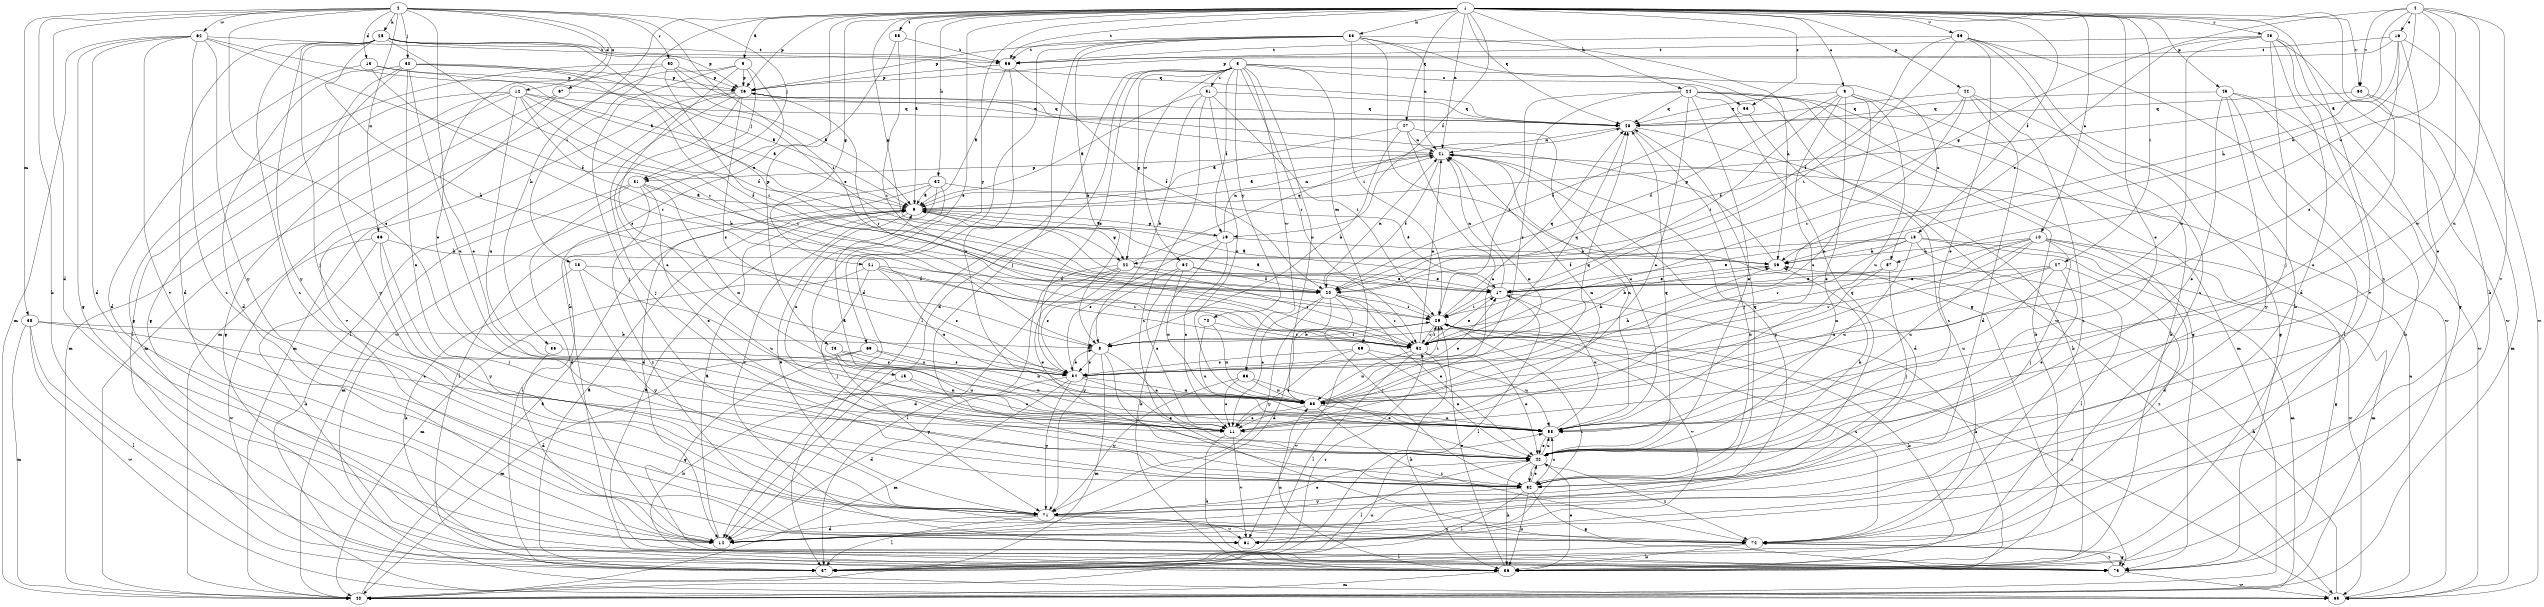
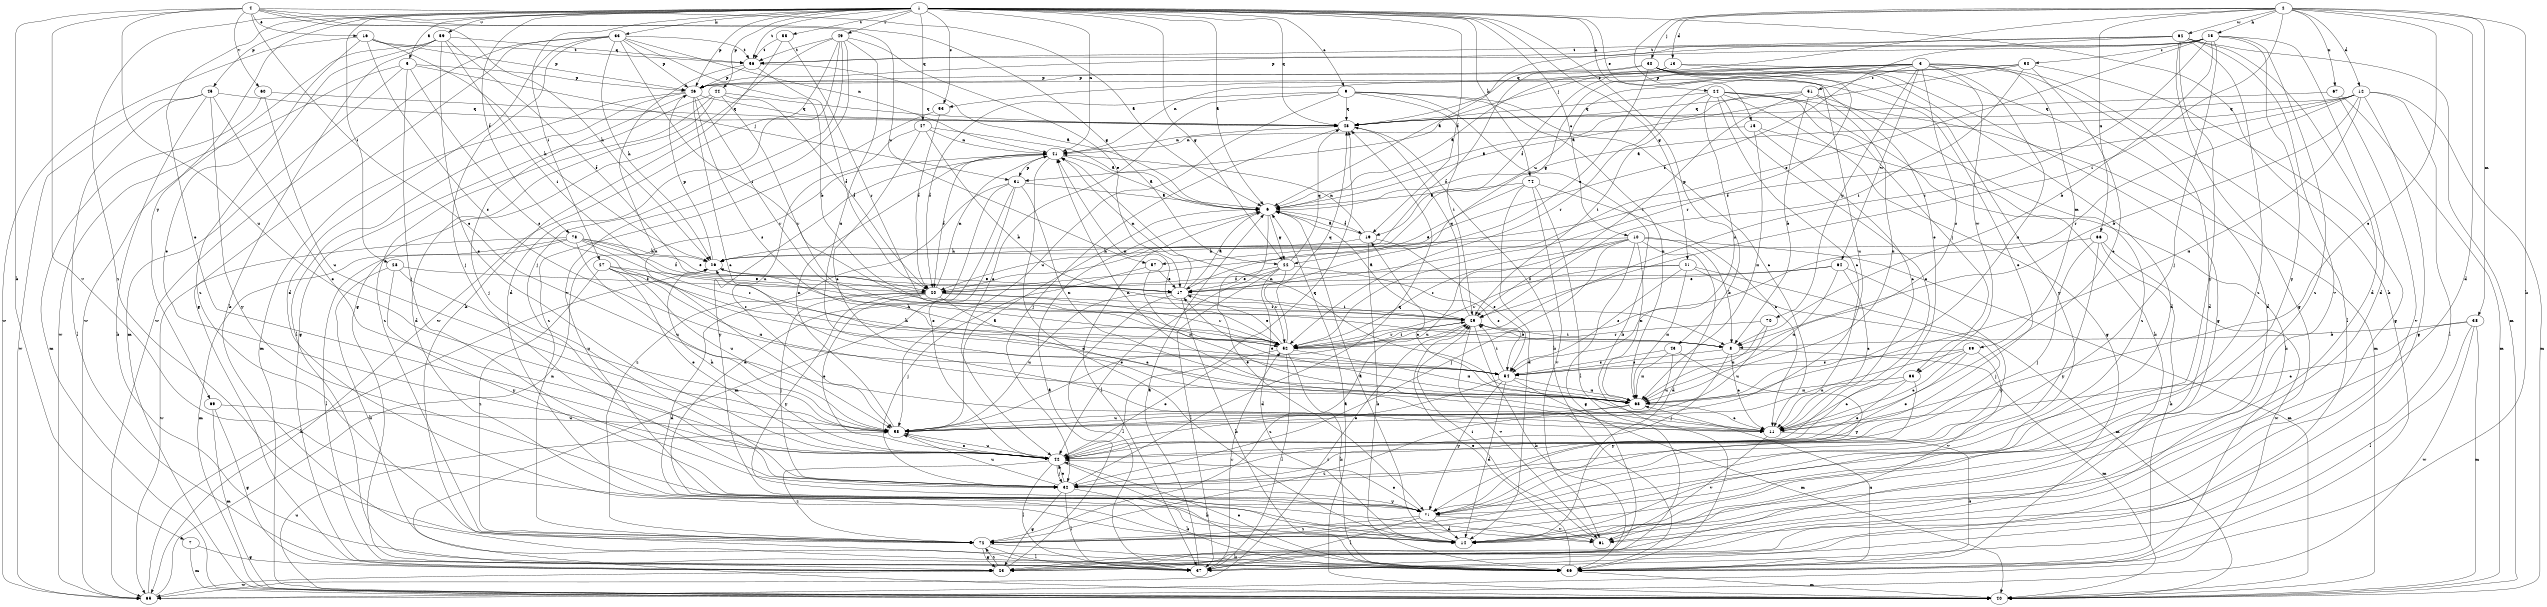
(545, 13) -> (2121, 54)
(2130, 14) -> none
(1274, 50) -> (617, 50)
(937, 182) -> (1531, 182)
(1178, 197) -> (1405, 133)
(1150, 223) -> (1346, 223)
(2418, 223) -> (469, 223)
(1913, 237) -> (575, 237)
(1185, 332) -> (1482, 380)
(1548, 346) -> none
(554, 349) -> none
(1588, 351) -> (1035, 353)
(1077, 358) -> none
(970, 366) -> none
(1859, 379) -> (1913, 200)
none -> (191, 543)
(2117, 571) -> (1002, 571)
